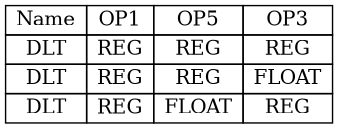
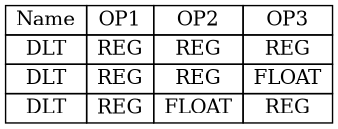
(198, 20) -> (198, 20)
